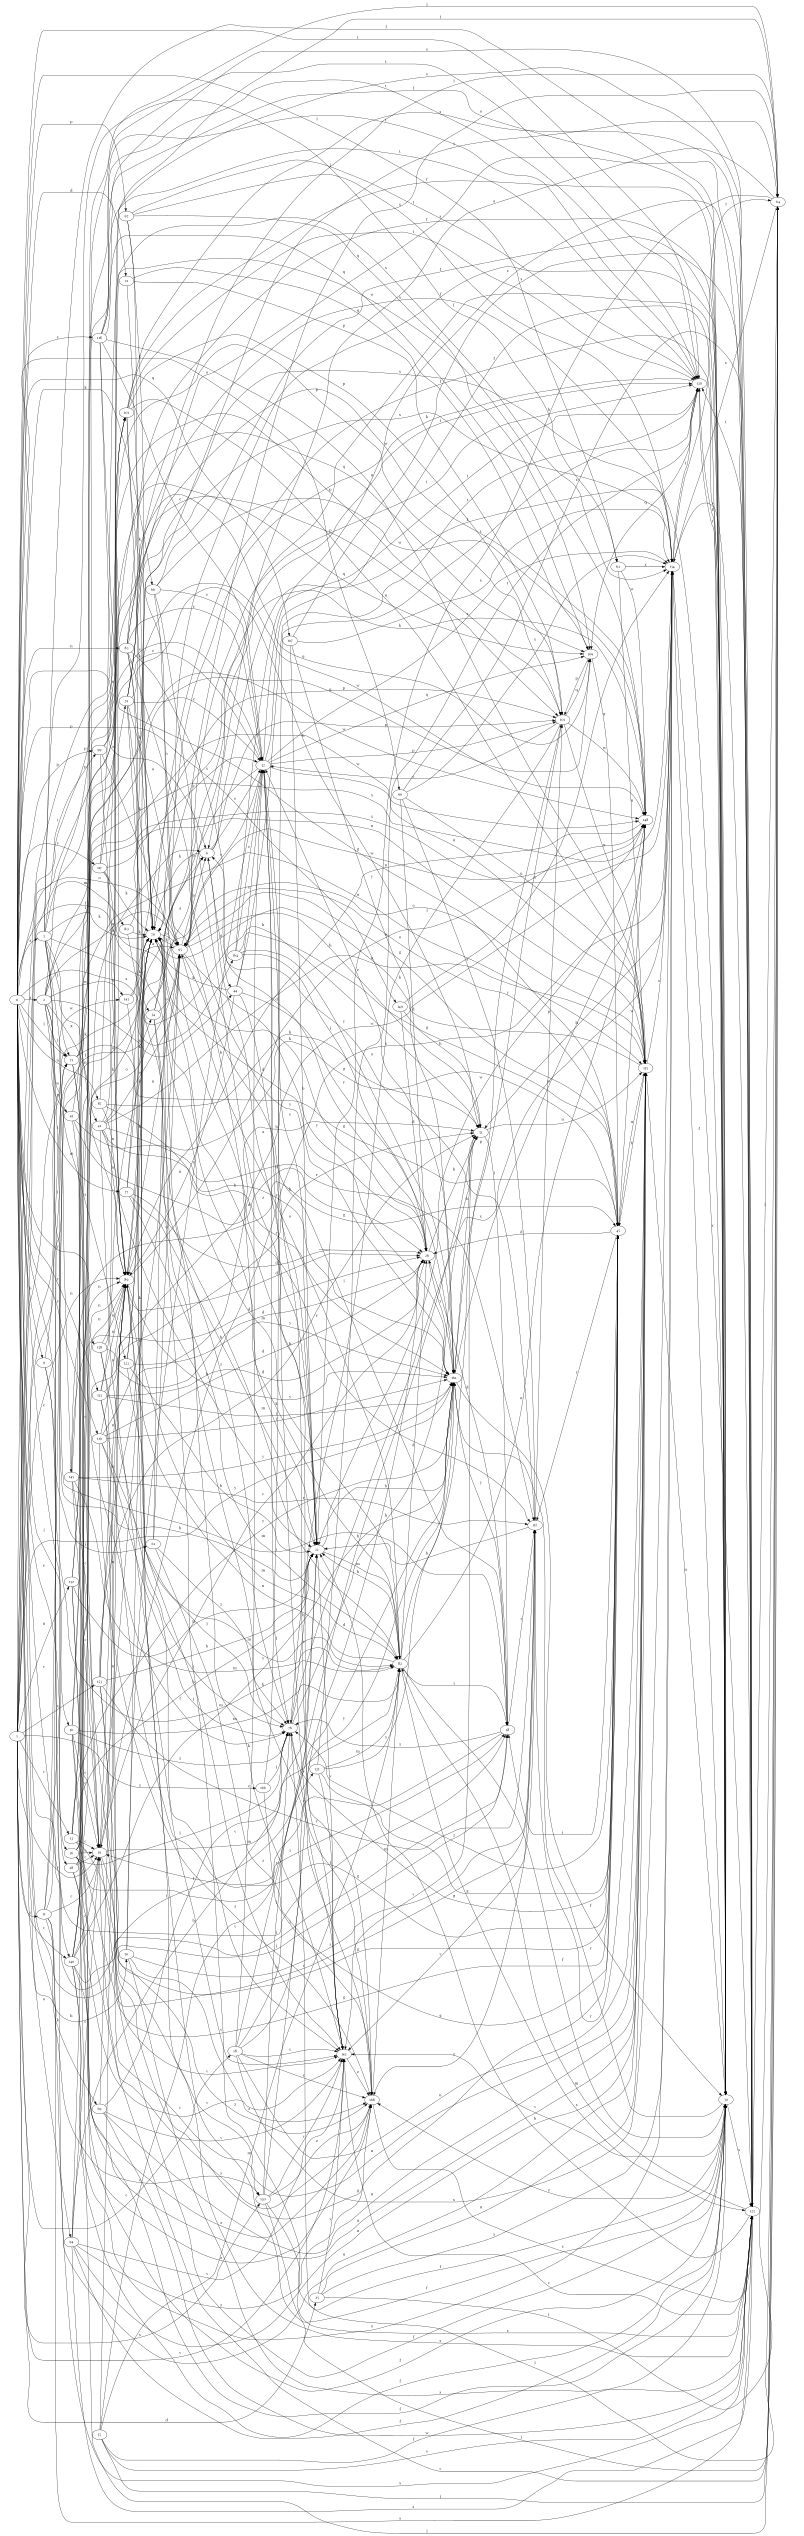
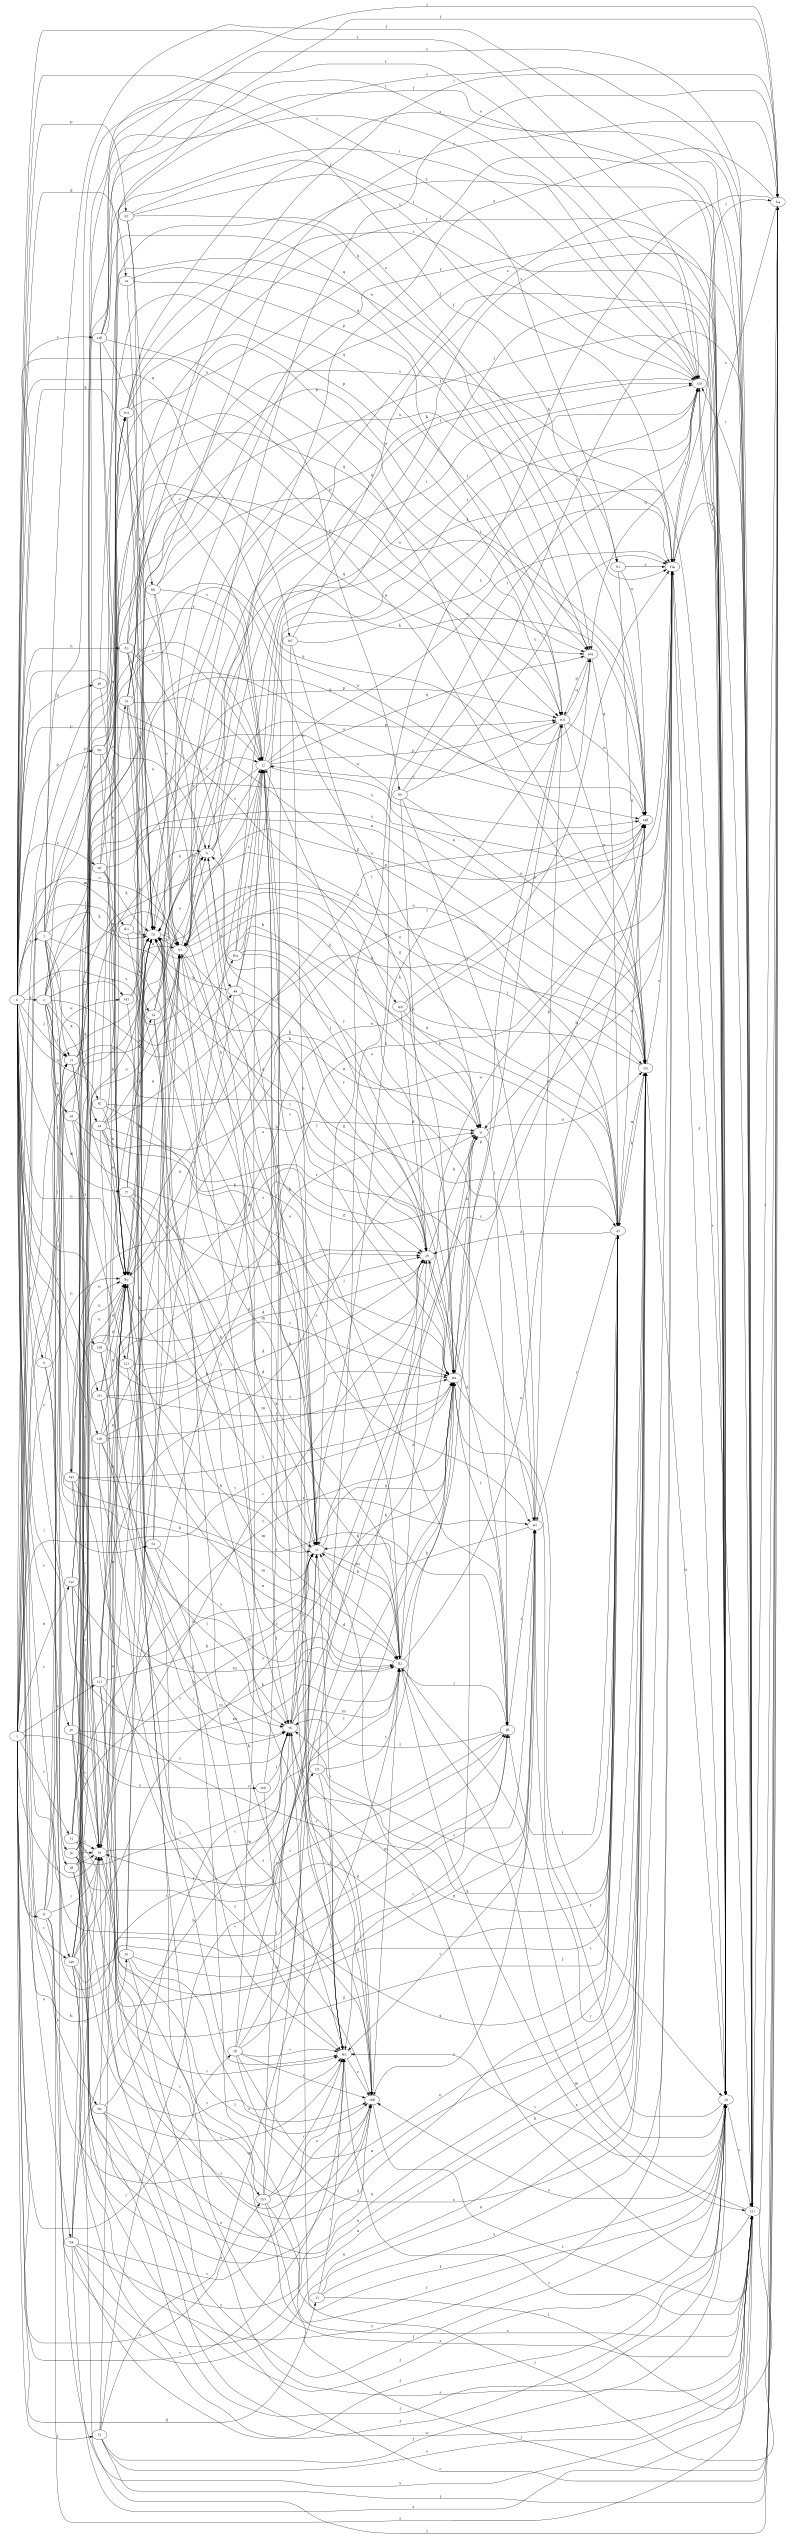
(366, 306) -> none
none -> (100, 684)
none -> (28, 1154)
(26, 1210) -> (19, 2116)
none -> (250, 1514)
(383, 1736) -> (358, 1717)
(118, 2059) -> (137, 2064)
